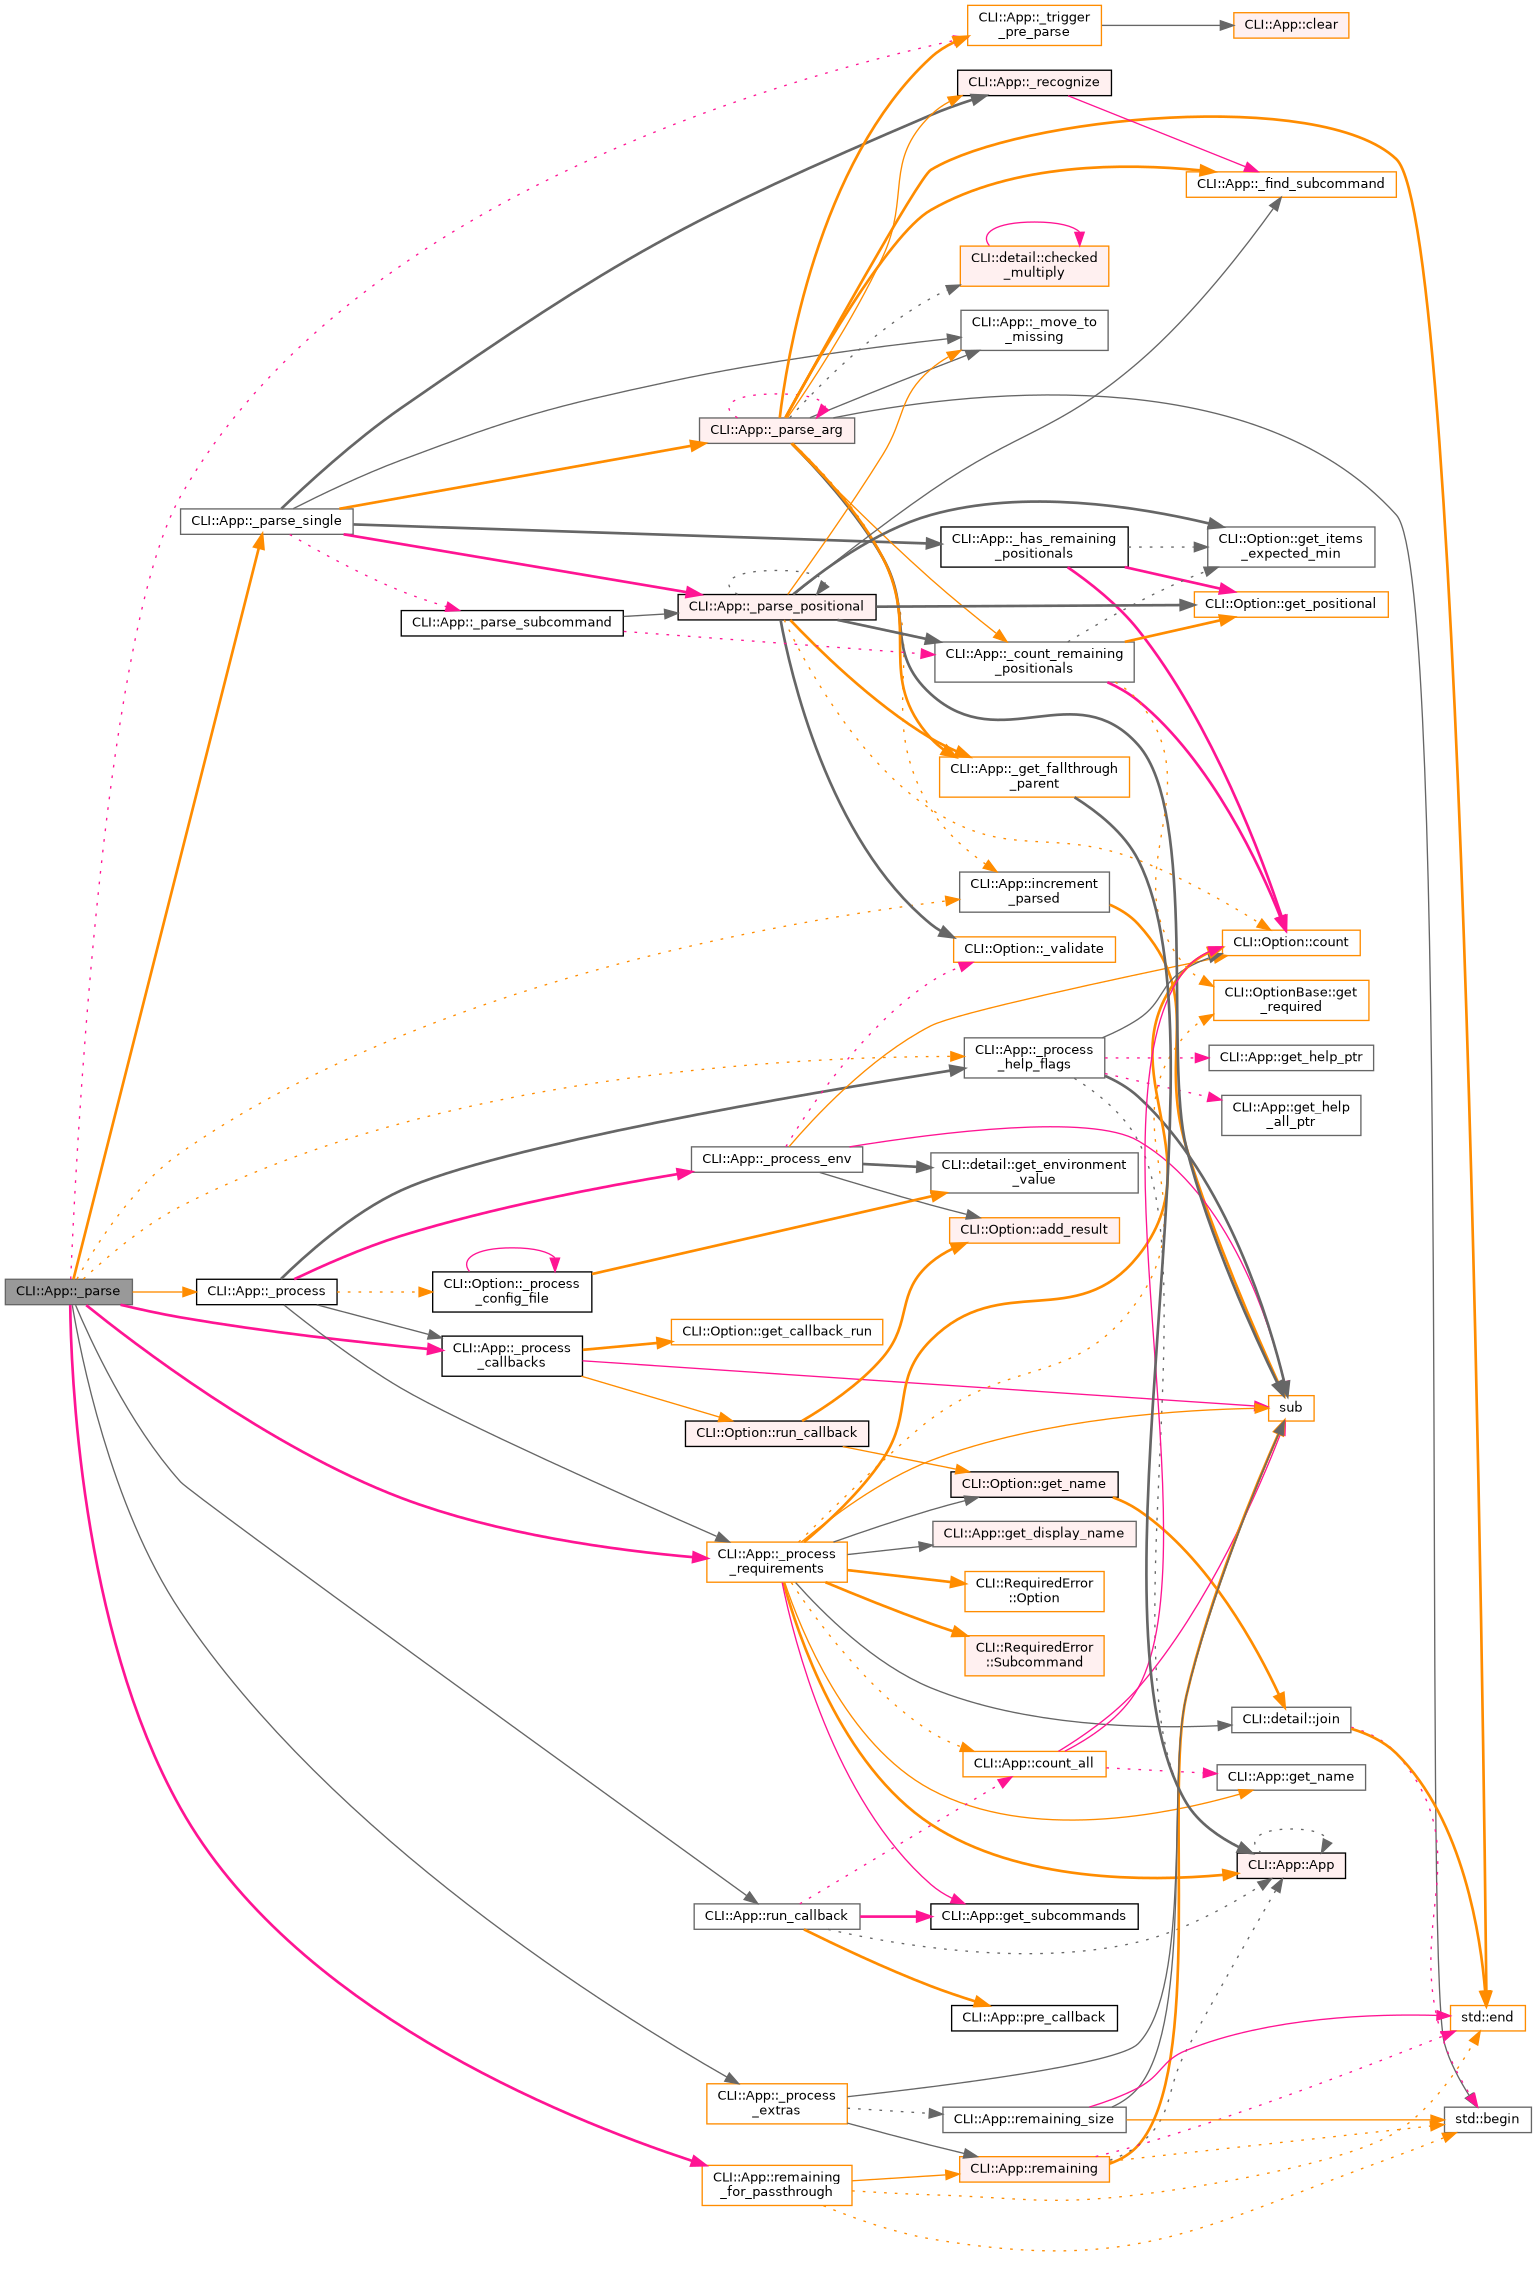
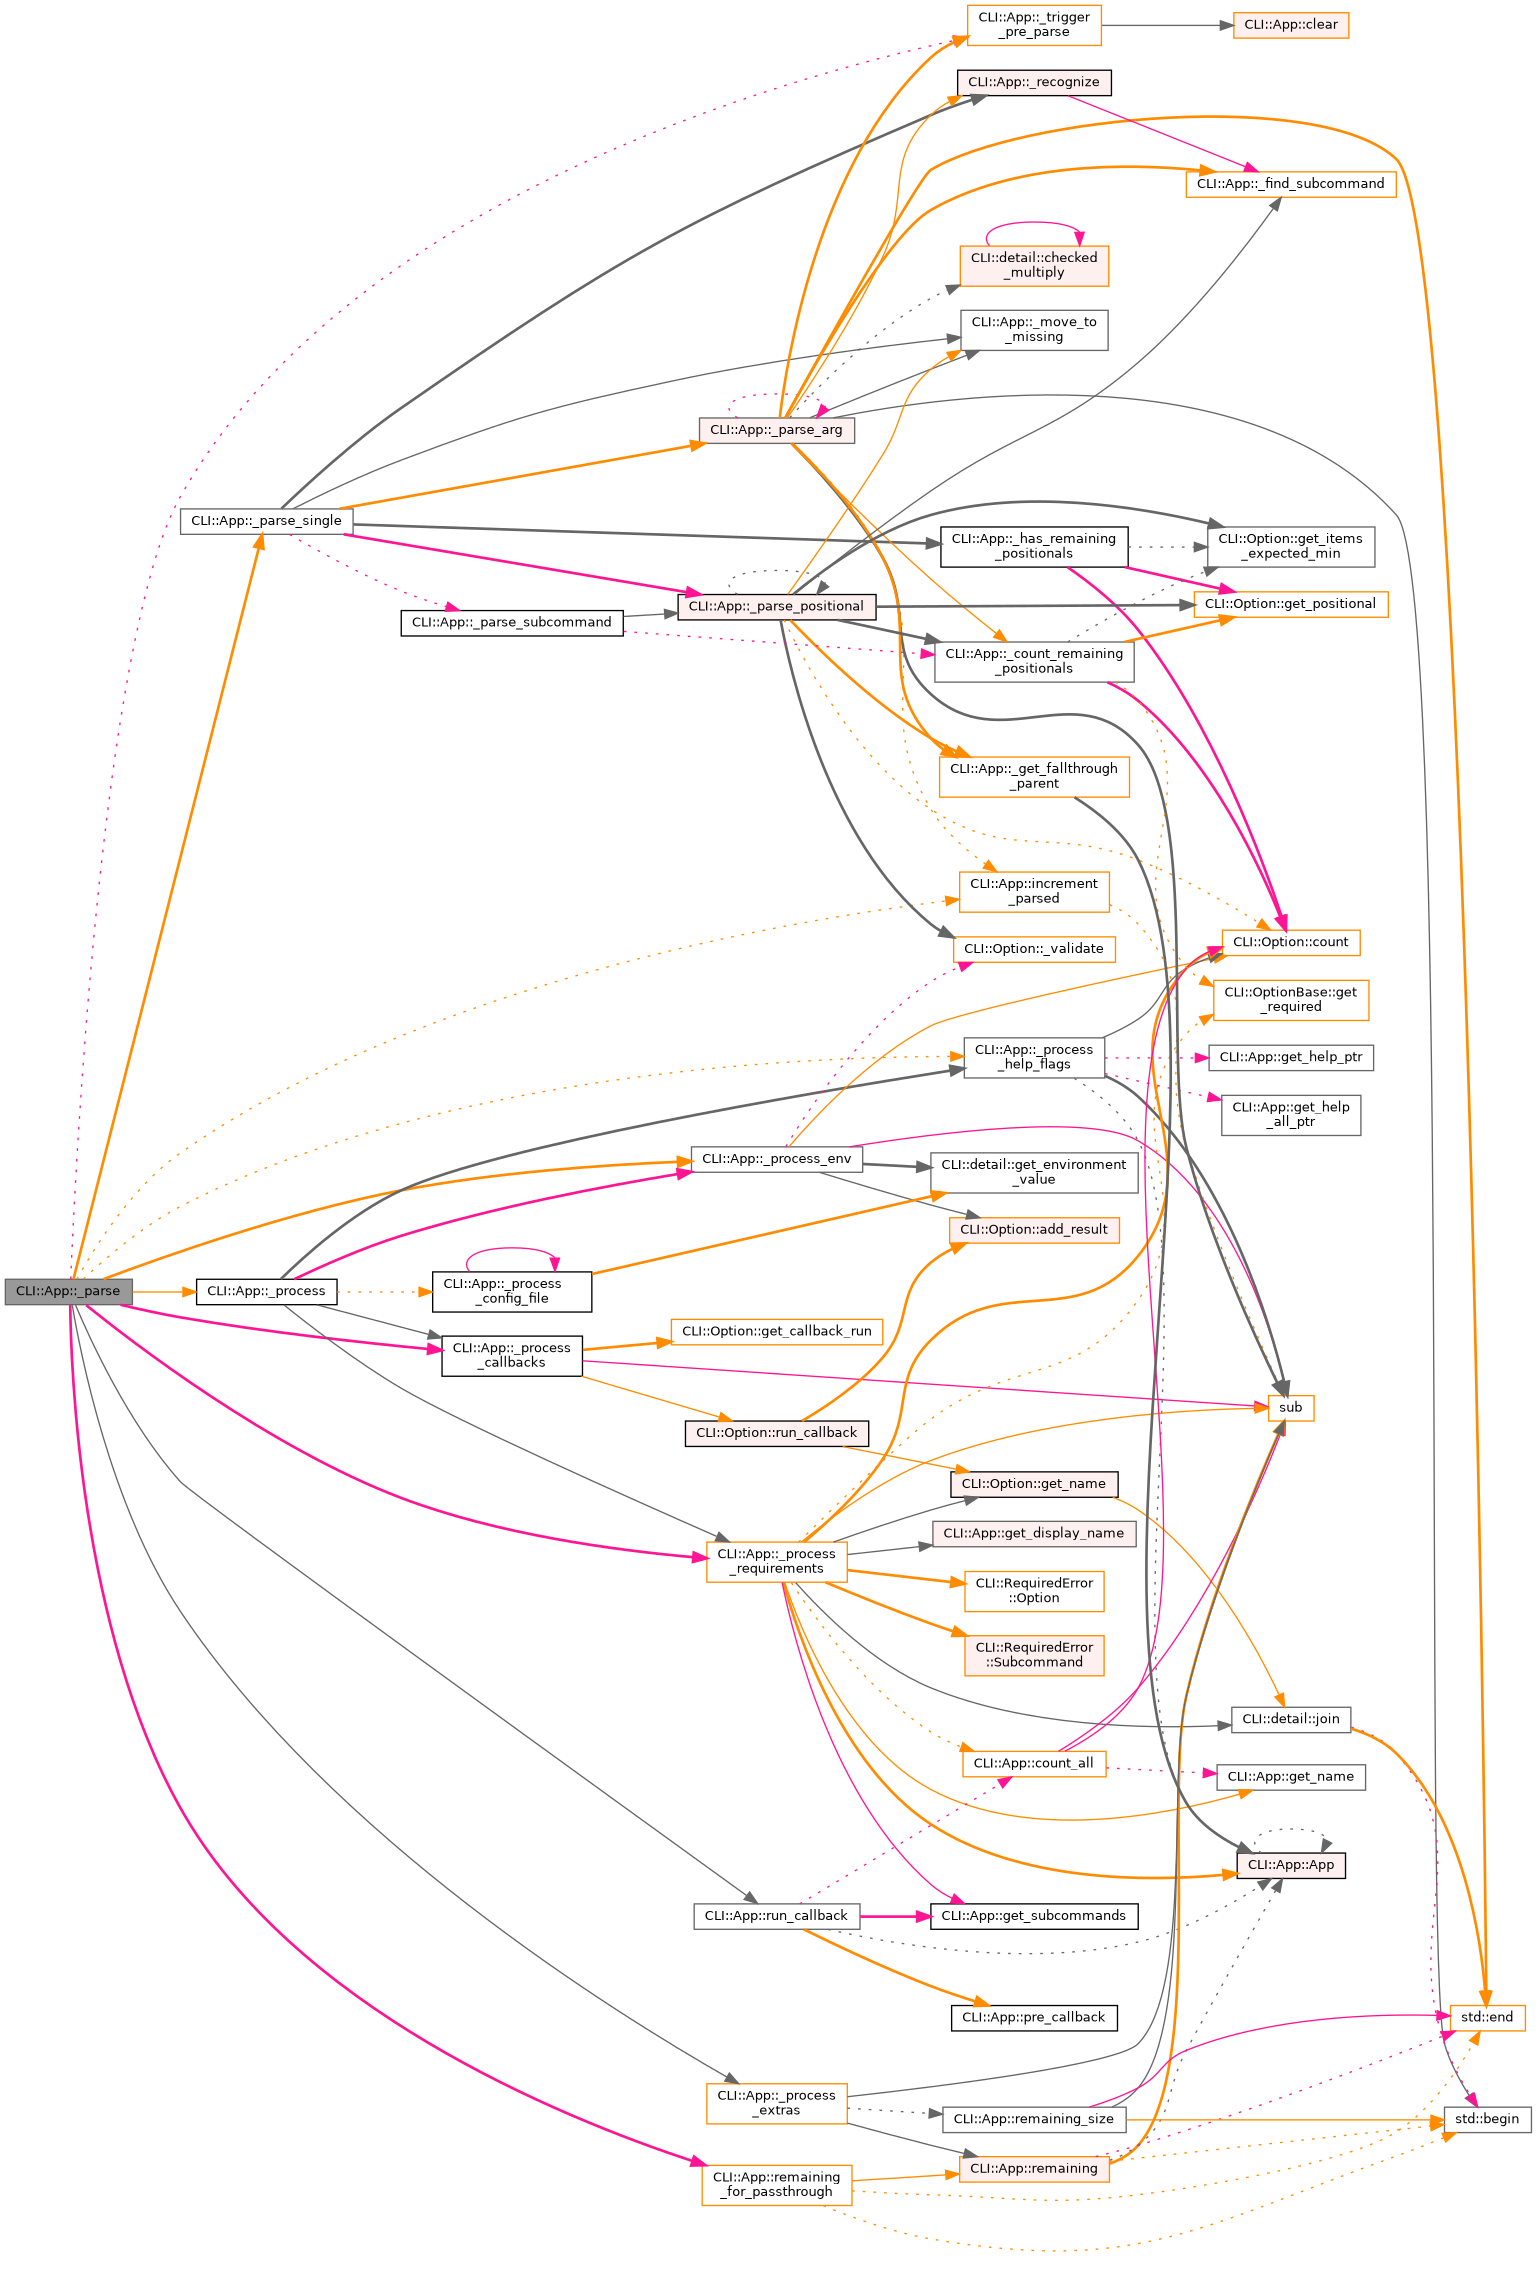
(1035, 892) -> (1035, 892)
(1185, 1140) -> (1185, 1140)
none -> (371, 1197)
(512, 1292) -> (512, 1292)
(1203, 1572) -> (1203, 1572)
